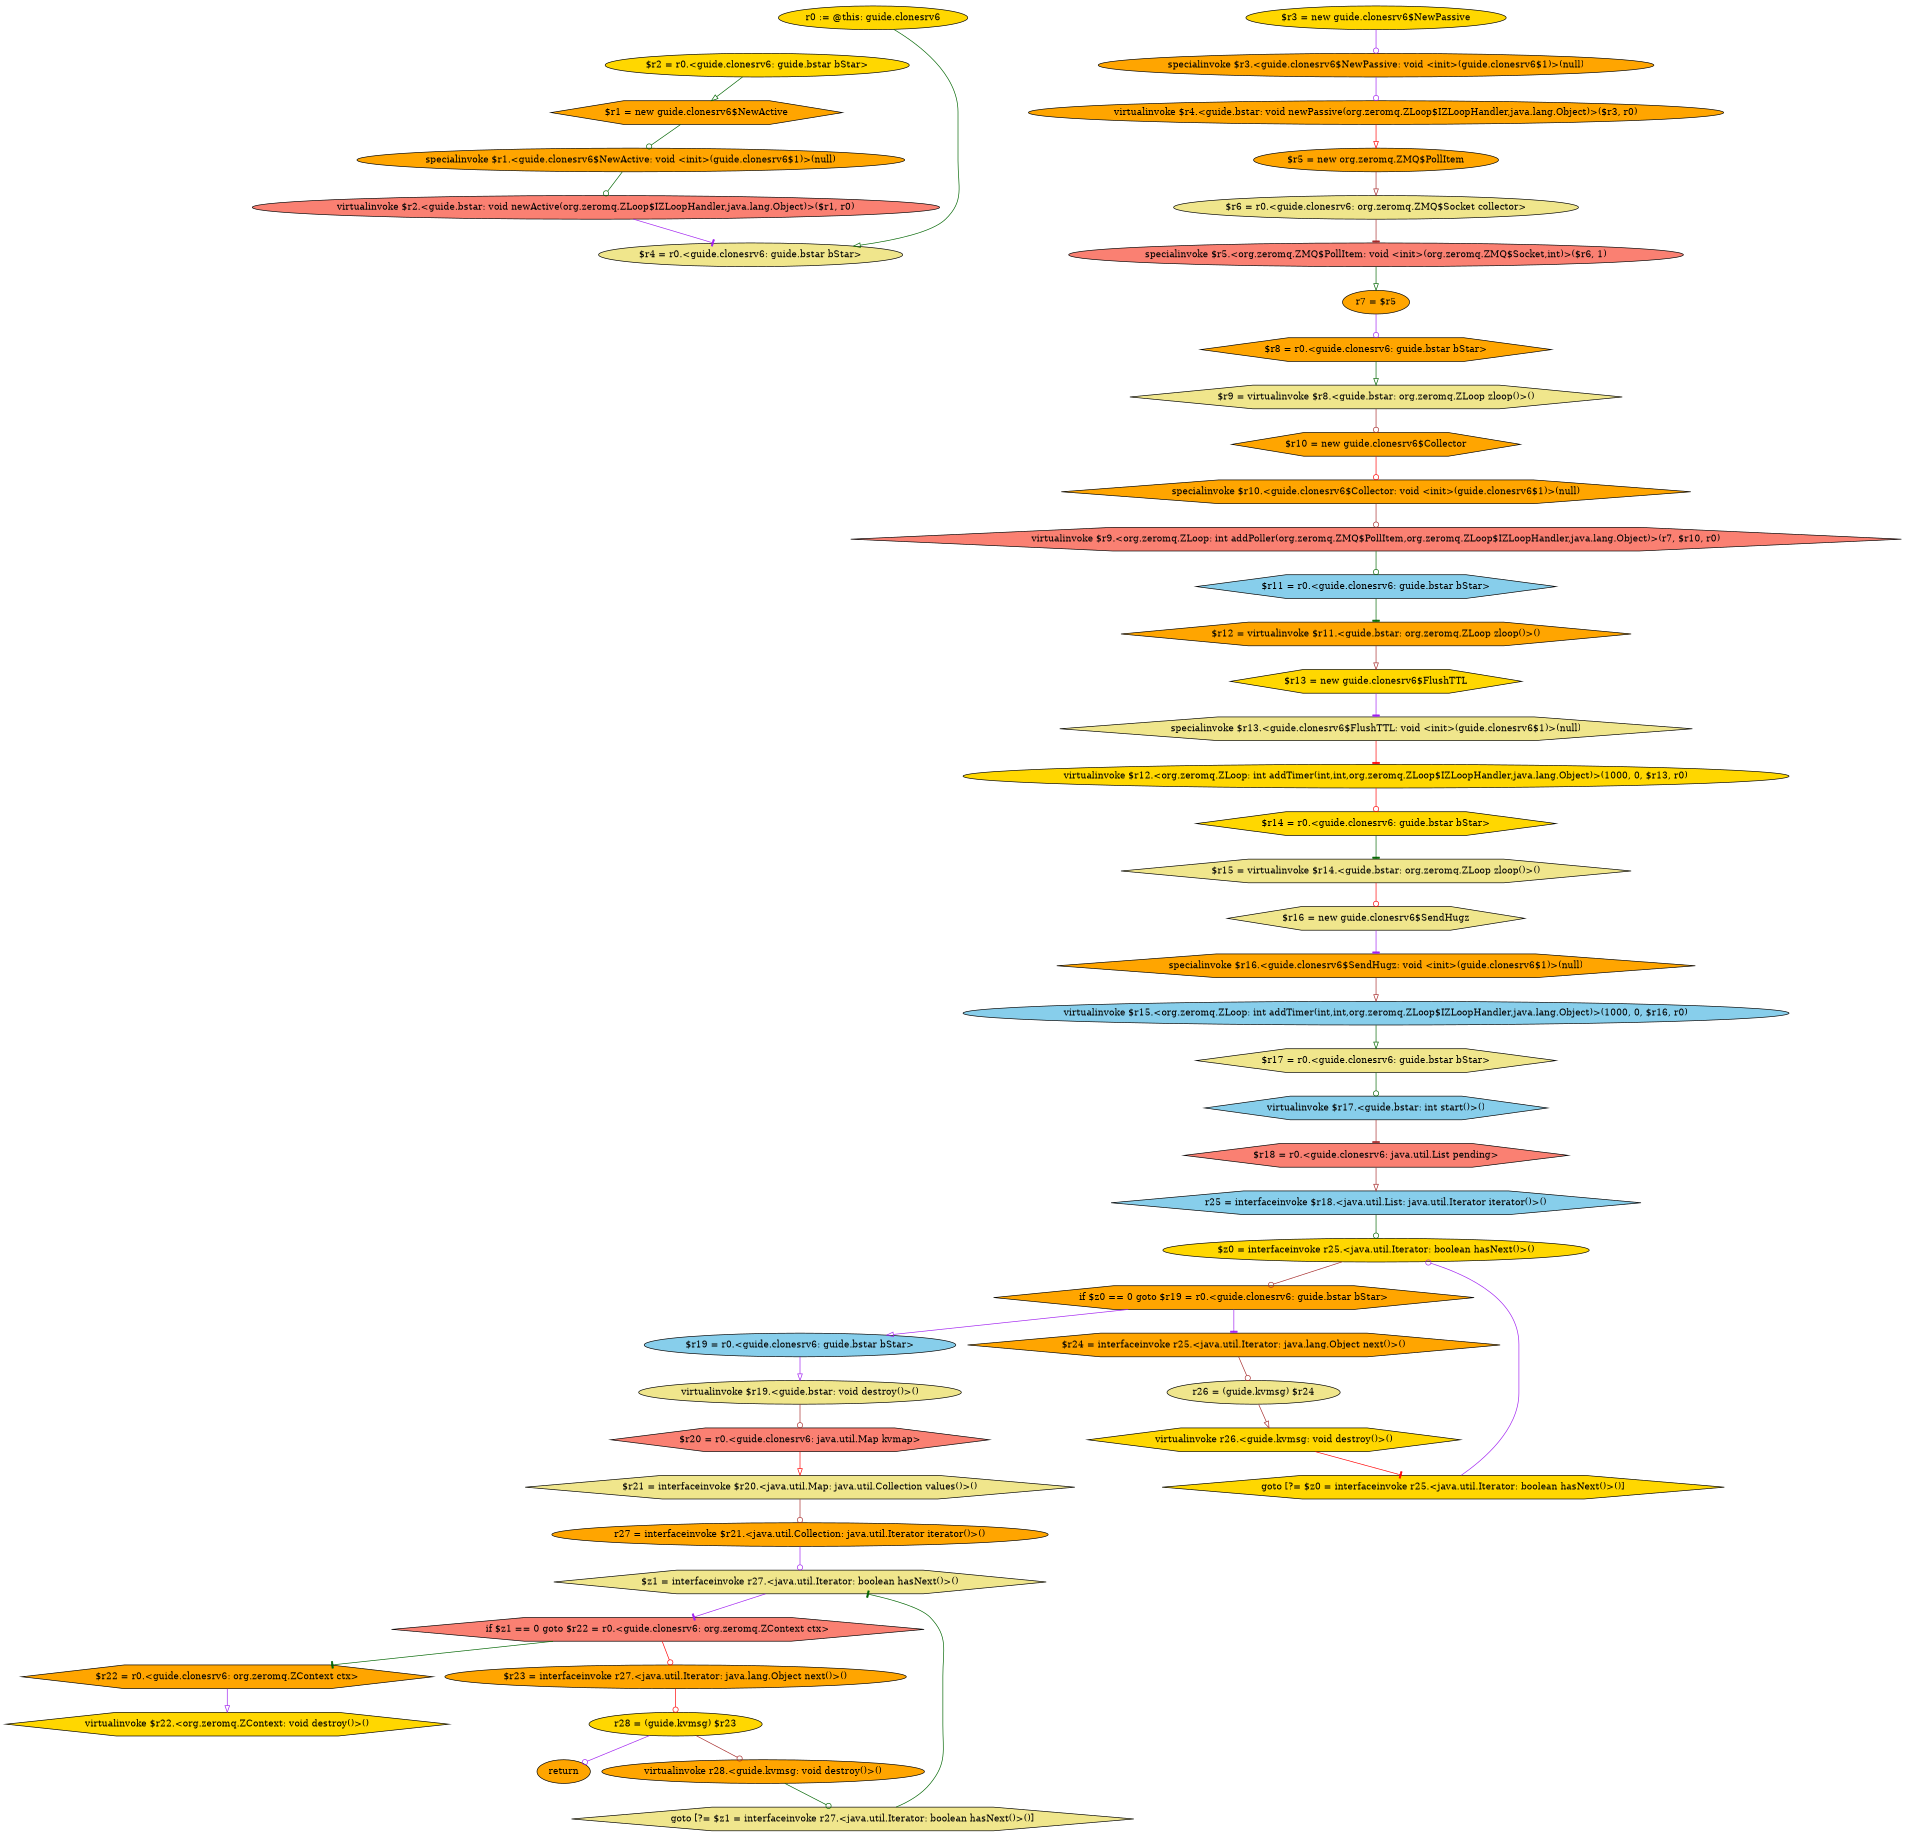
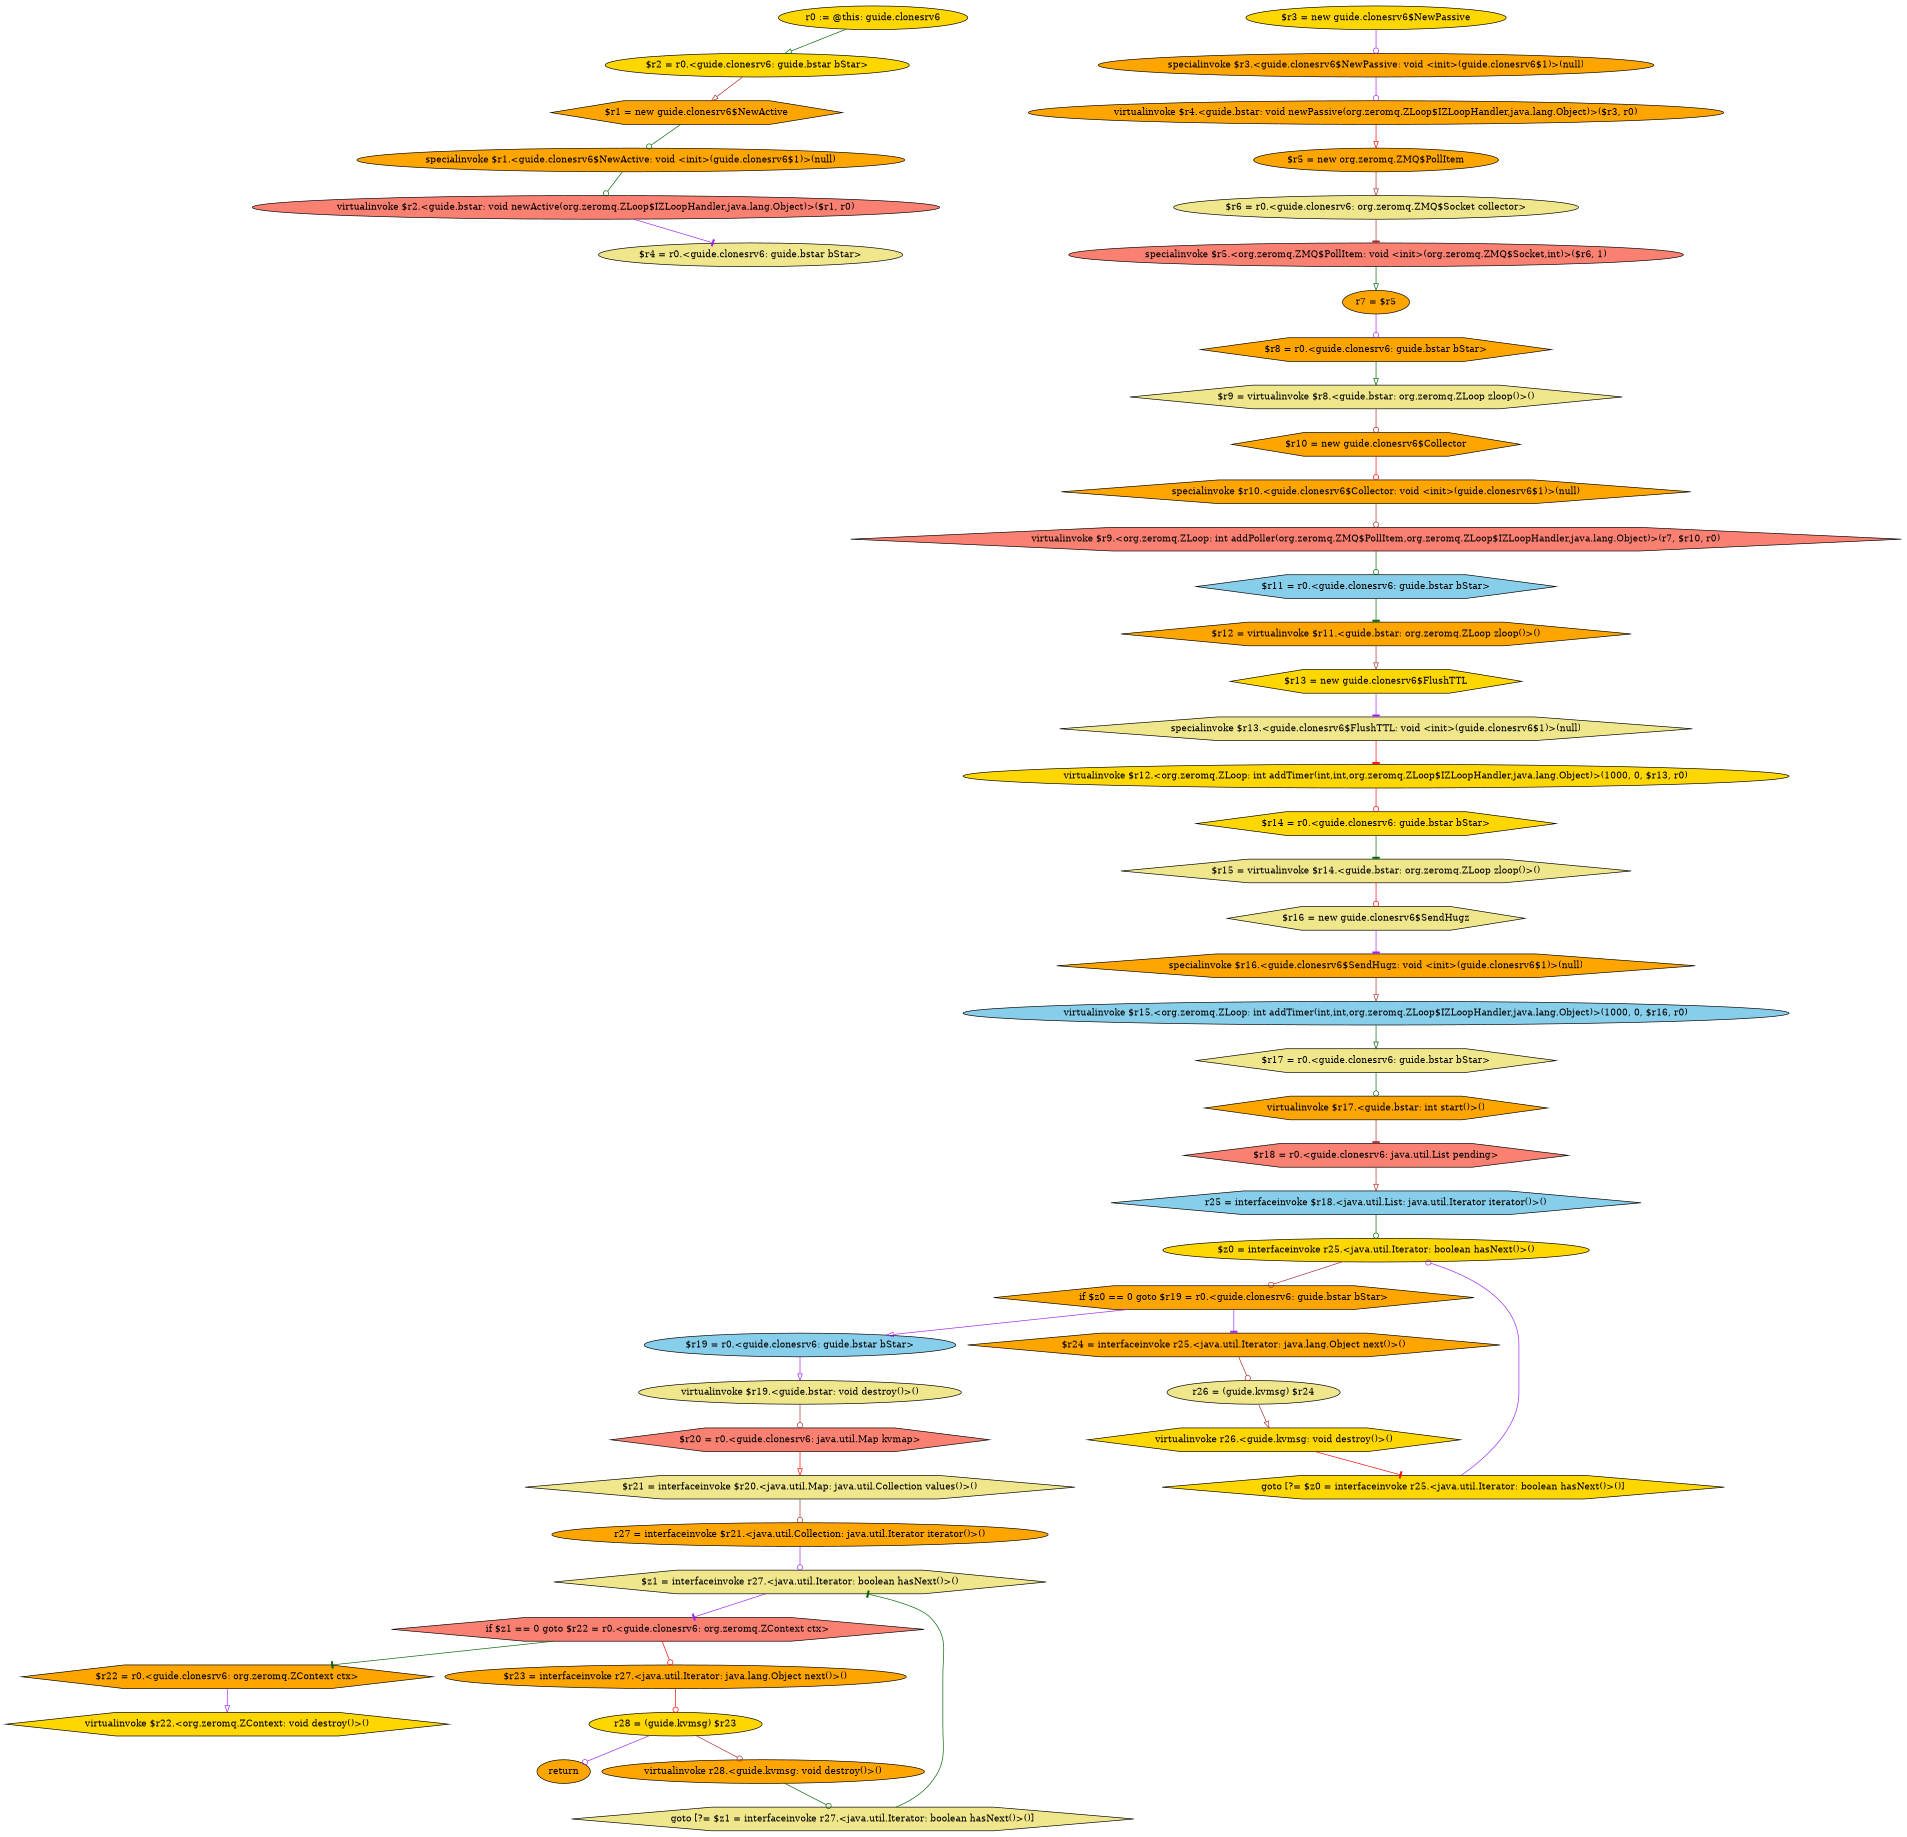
(730, 87) -> (730, 87)
(958, 158) -> (819, 40)
(1376, 1108) -> (1376, 1108)
